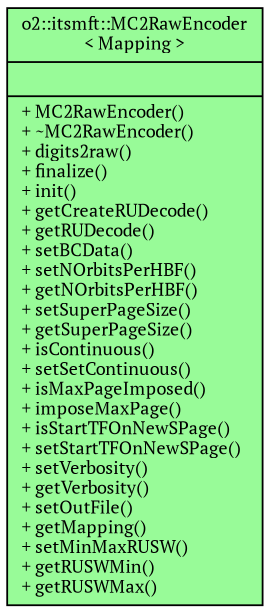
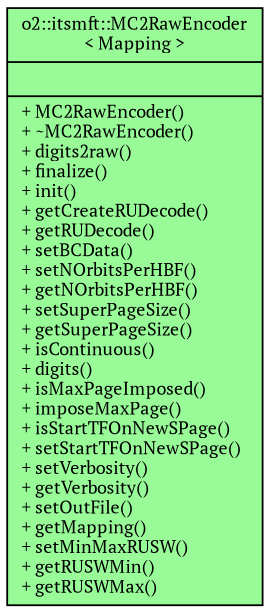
(107, 370) -> (58, 370)
